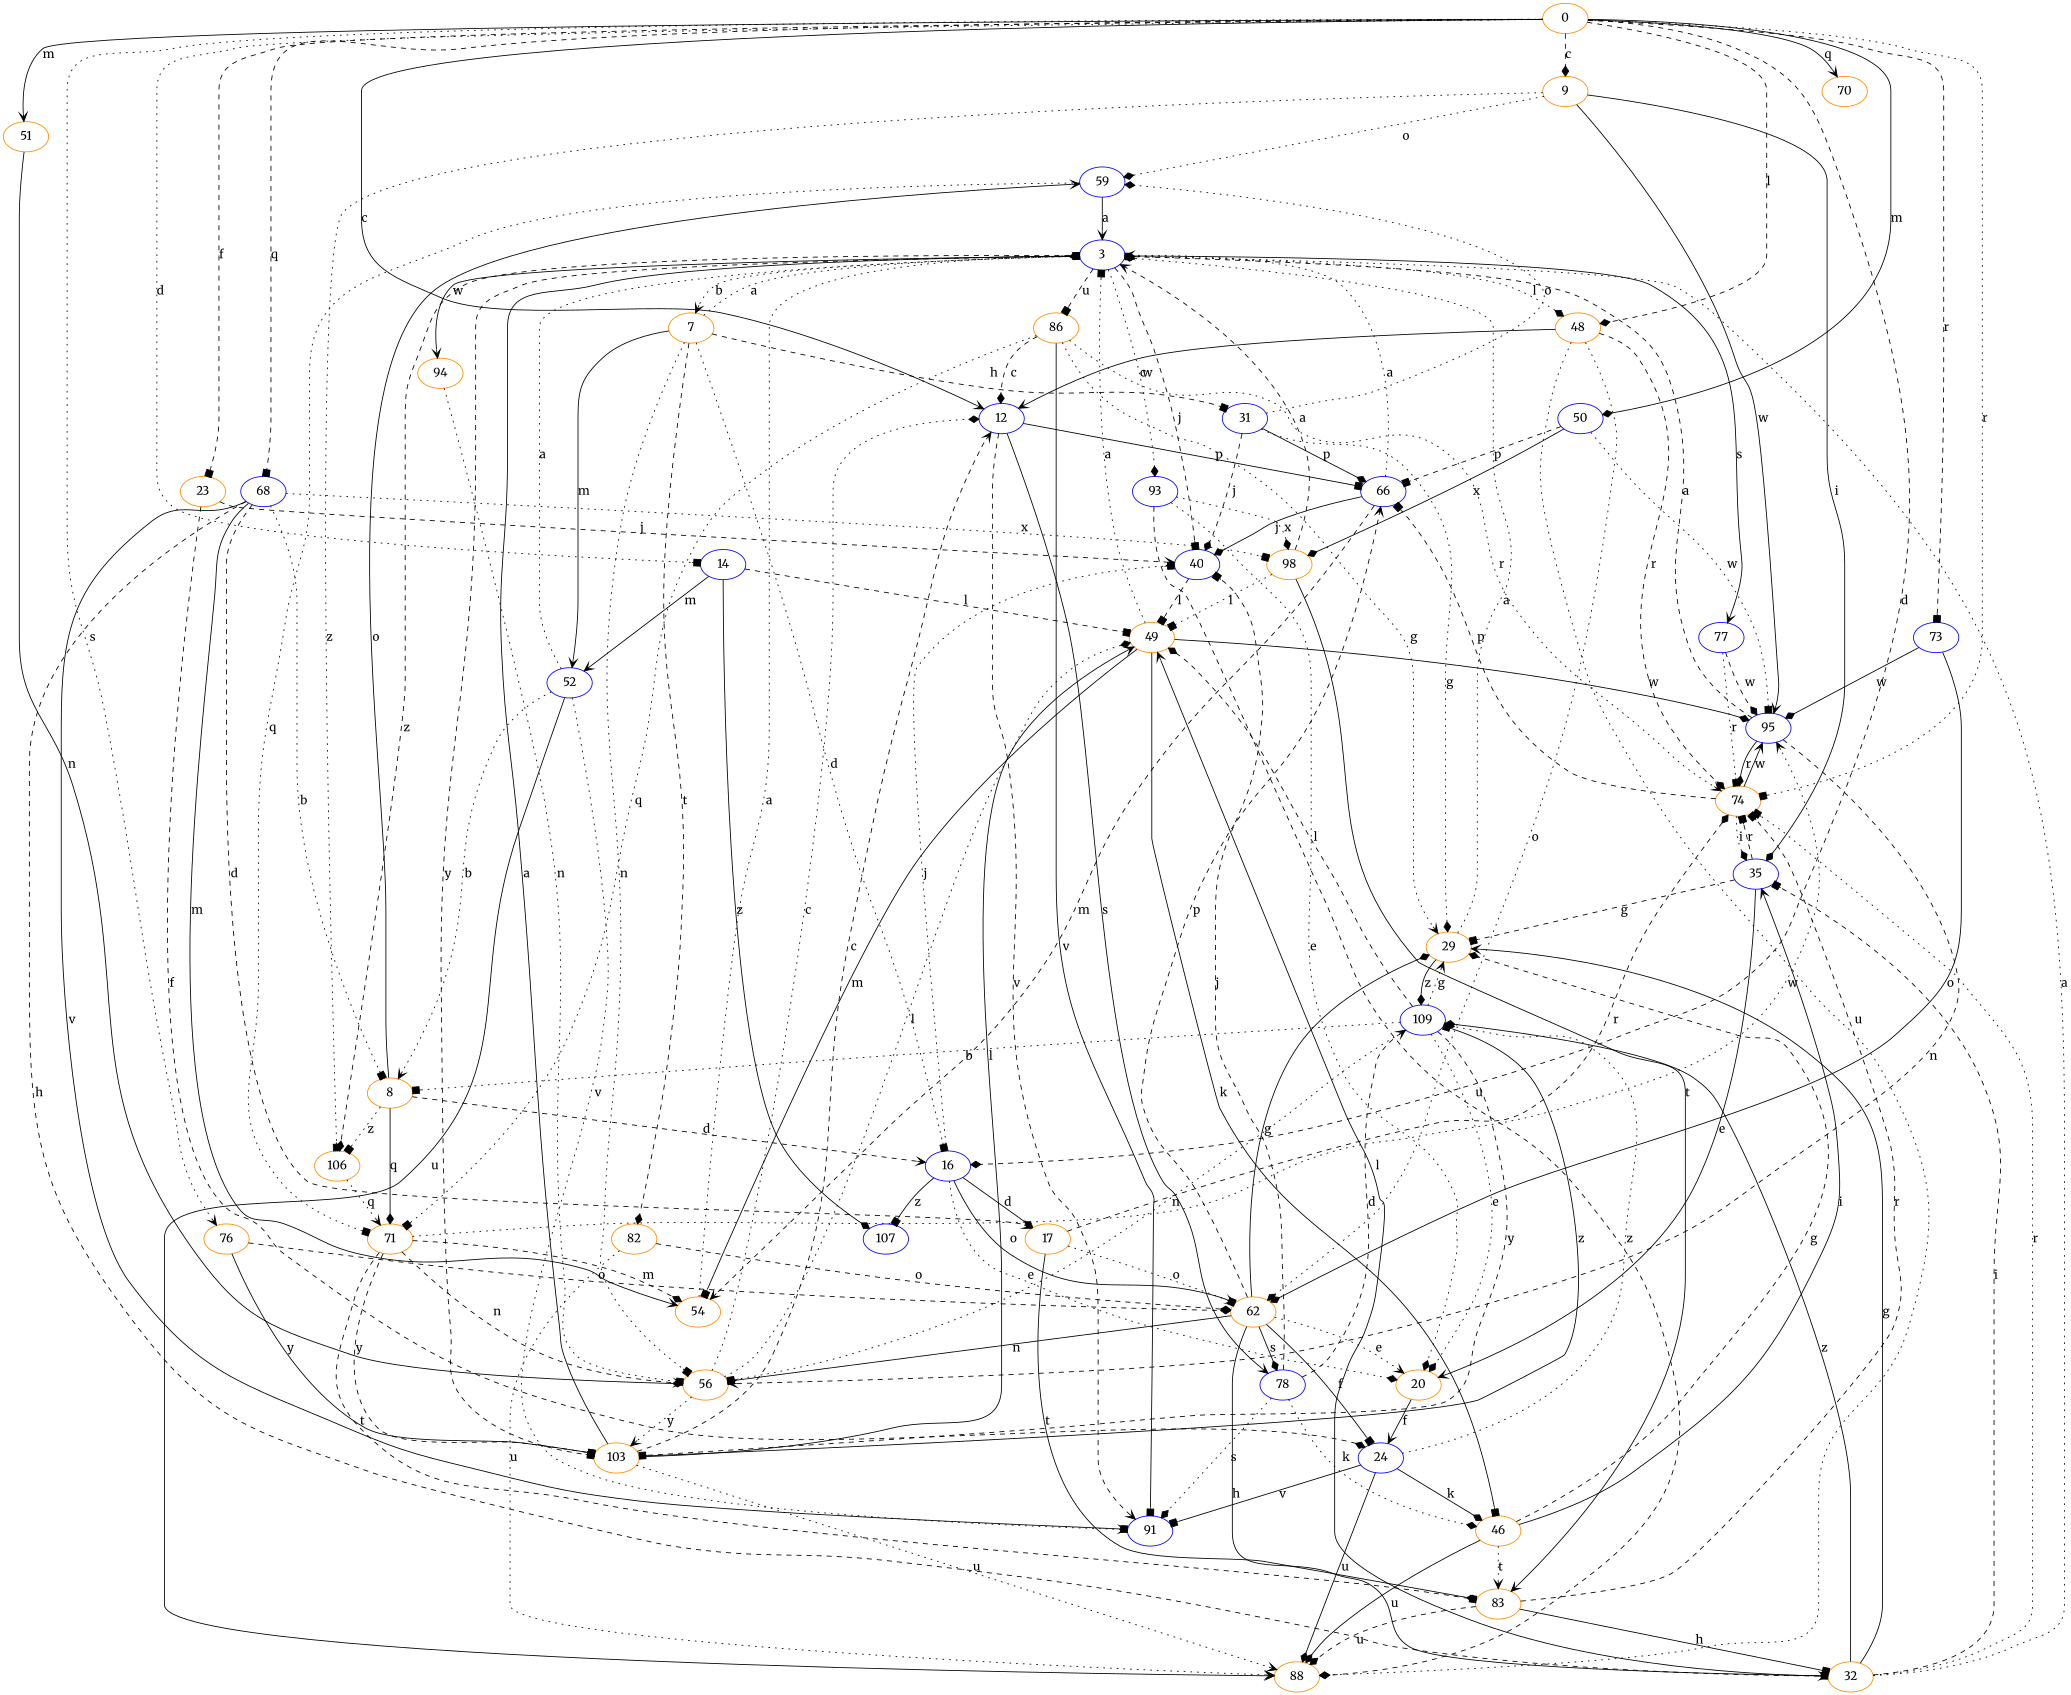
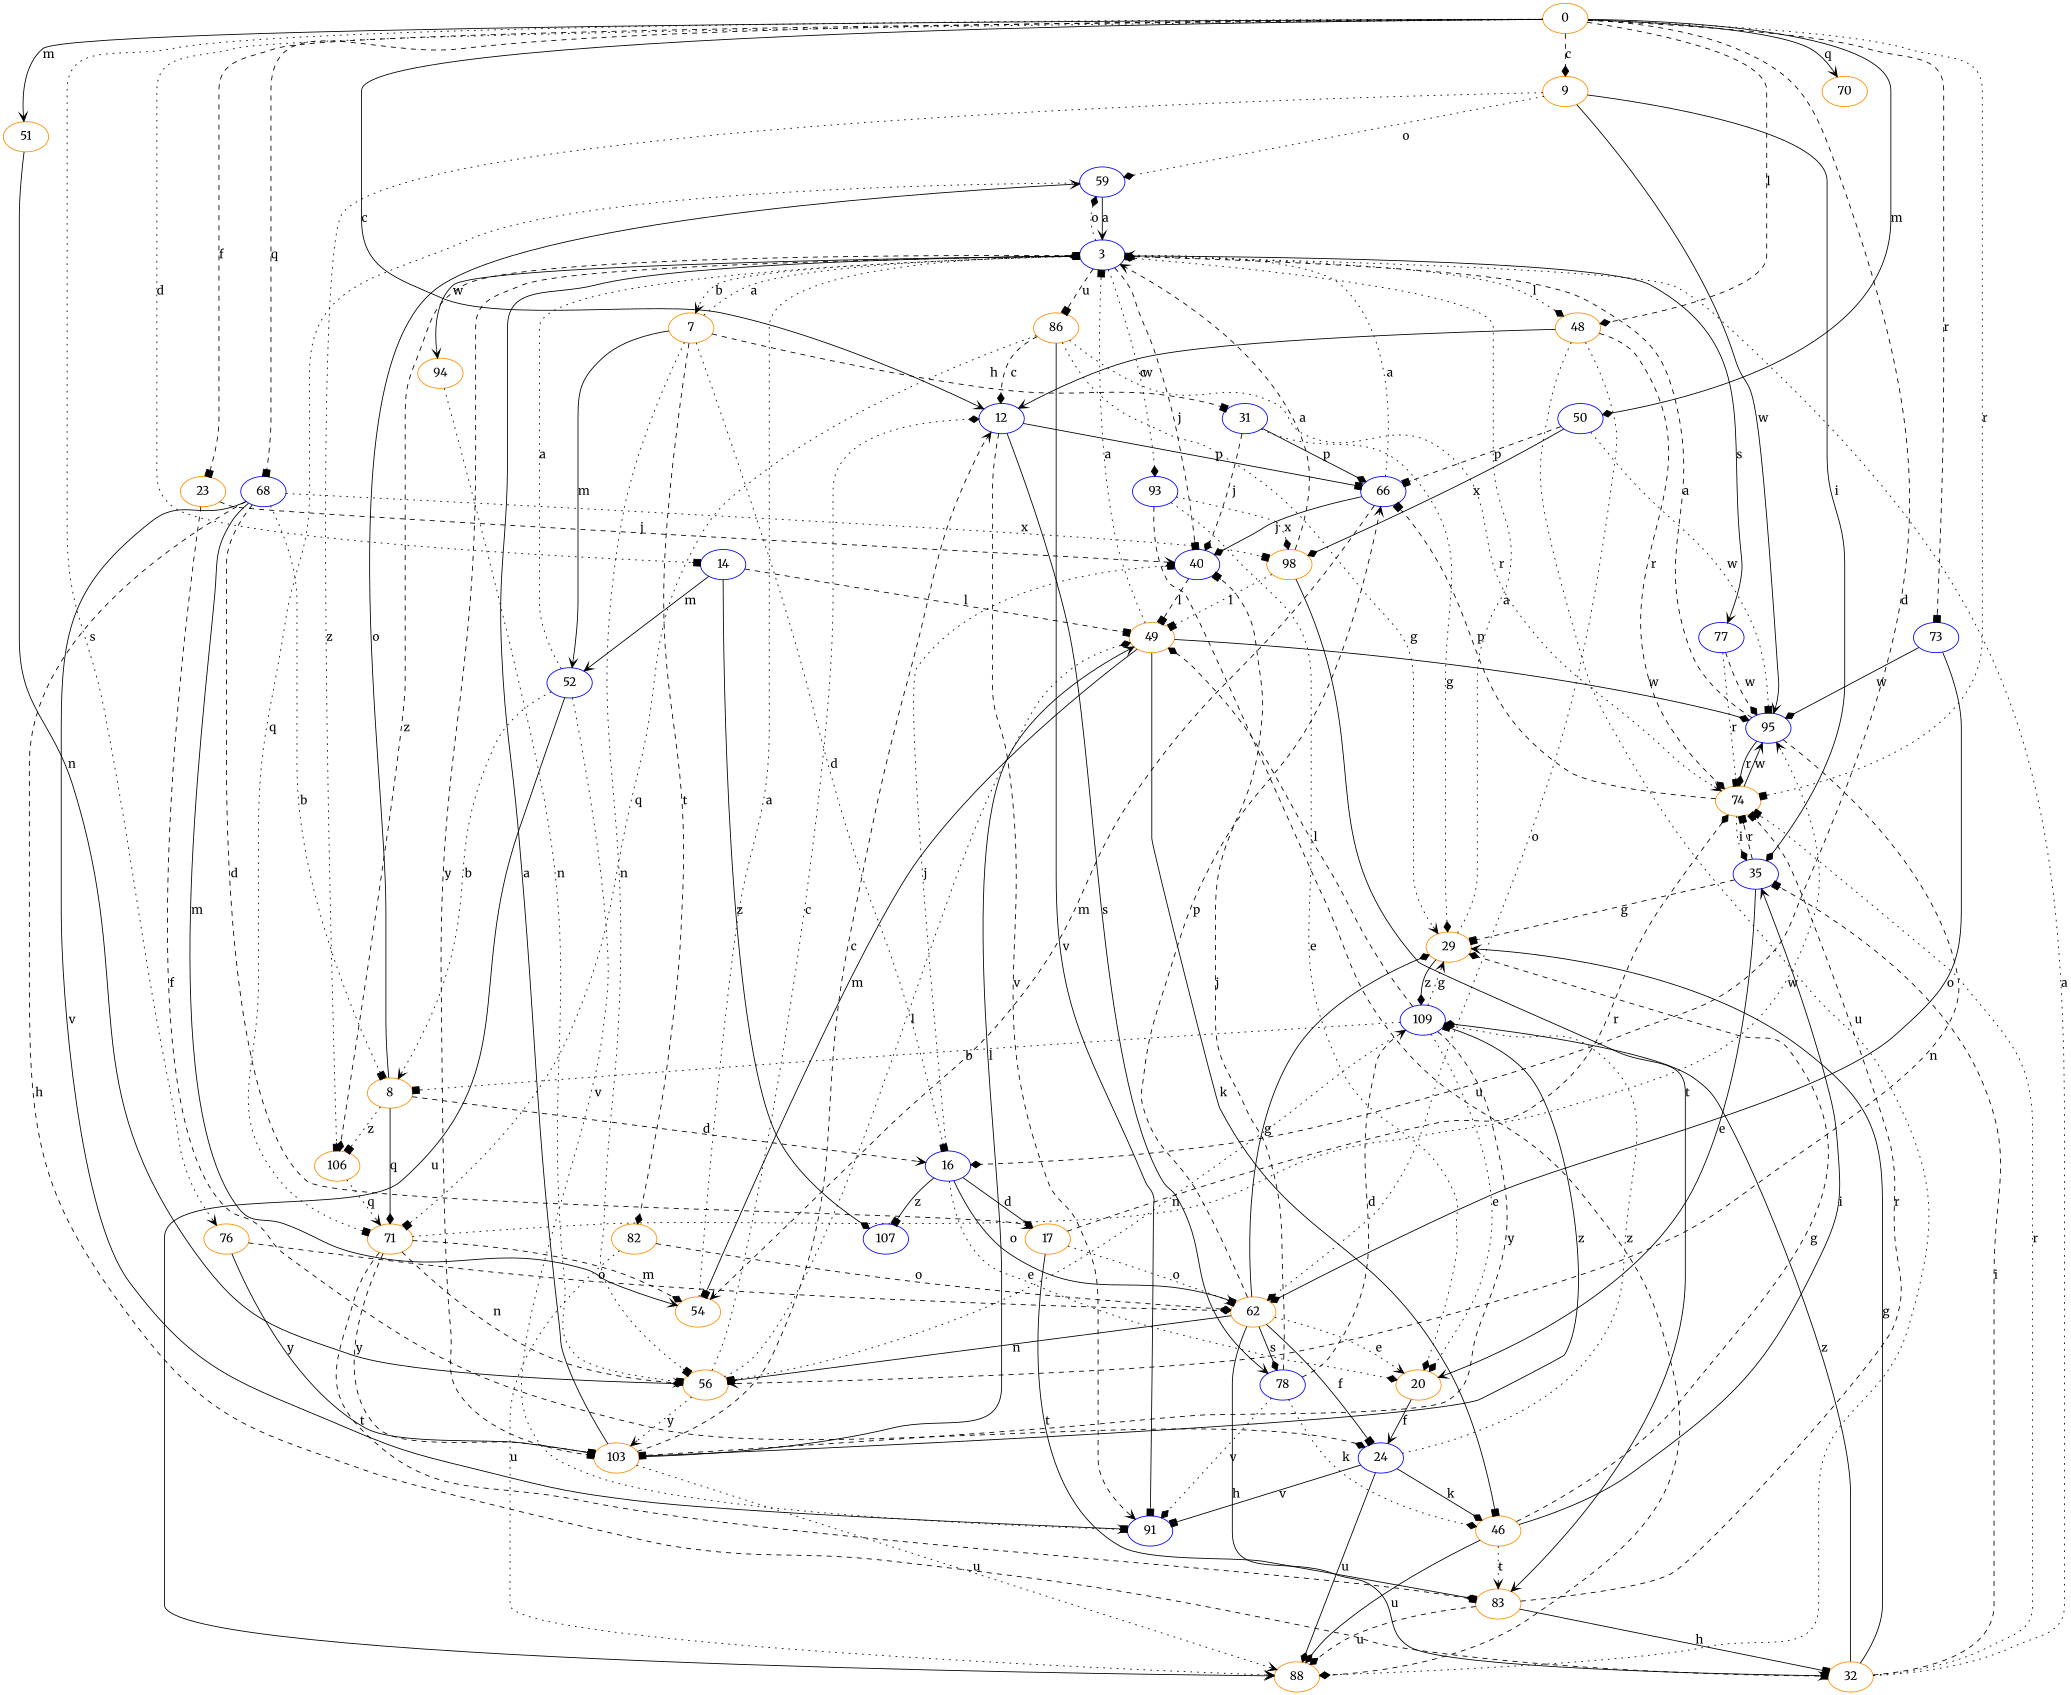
(1499, 257) -> (1091, 224)
(1373, 1306) -> none
(1234, 1458) -> (1234, 1458)
